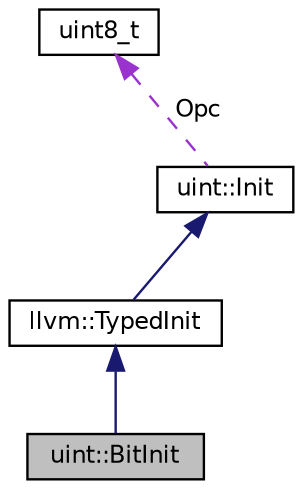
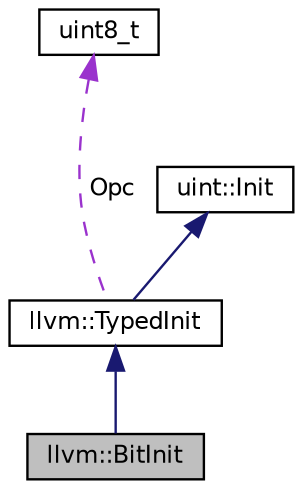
(170, 120) -> (80, 192)
(116, 457) -> (116, 457)
